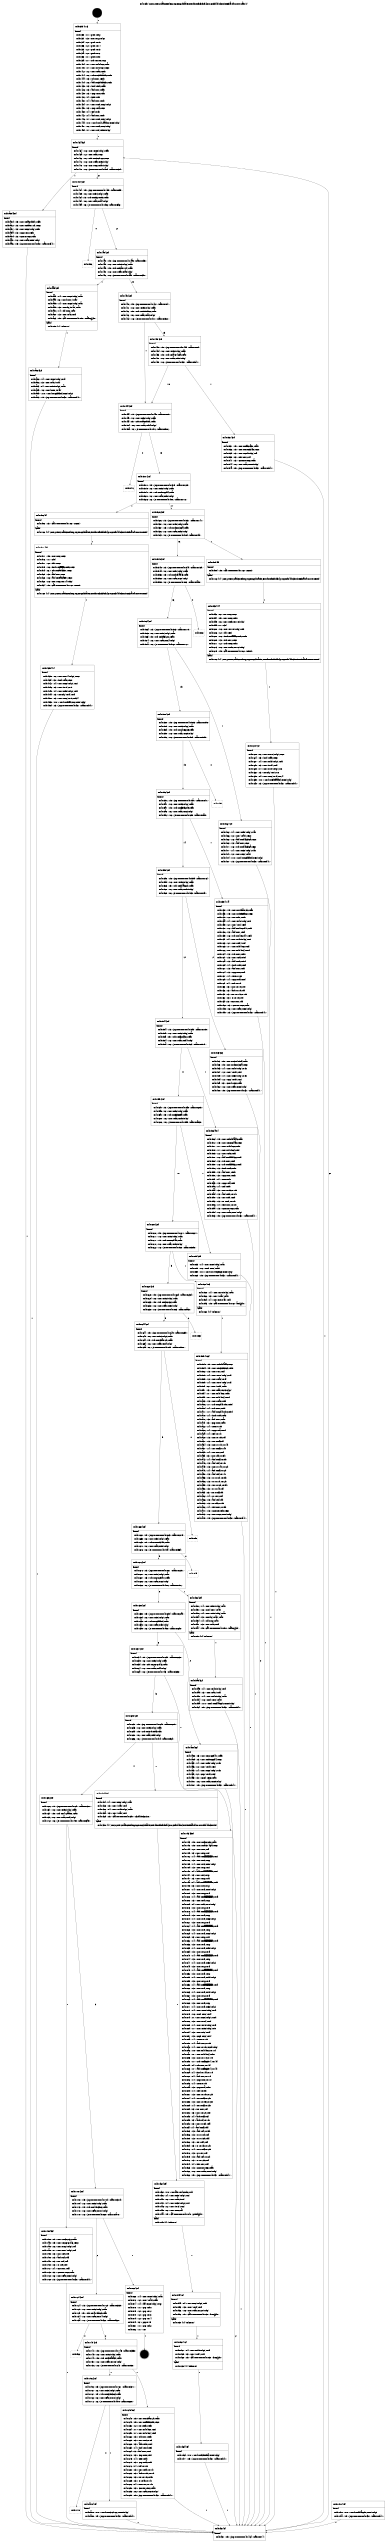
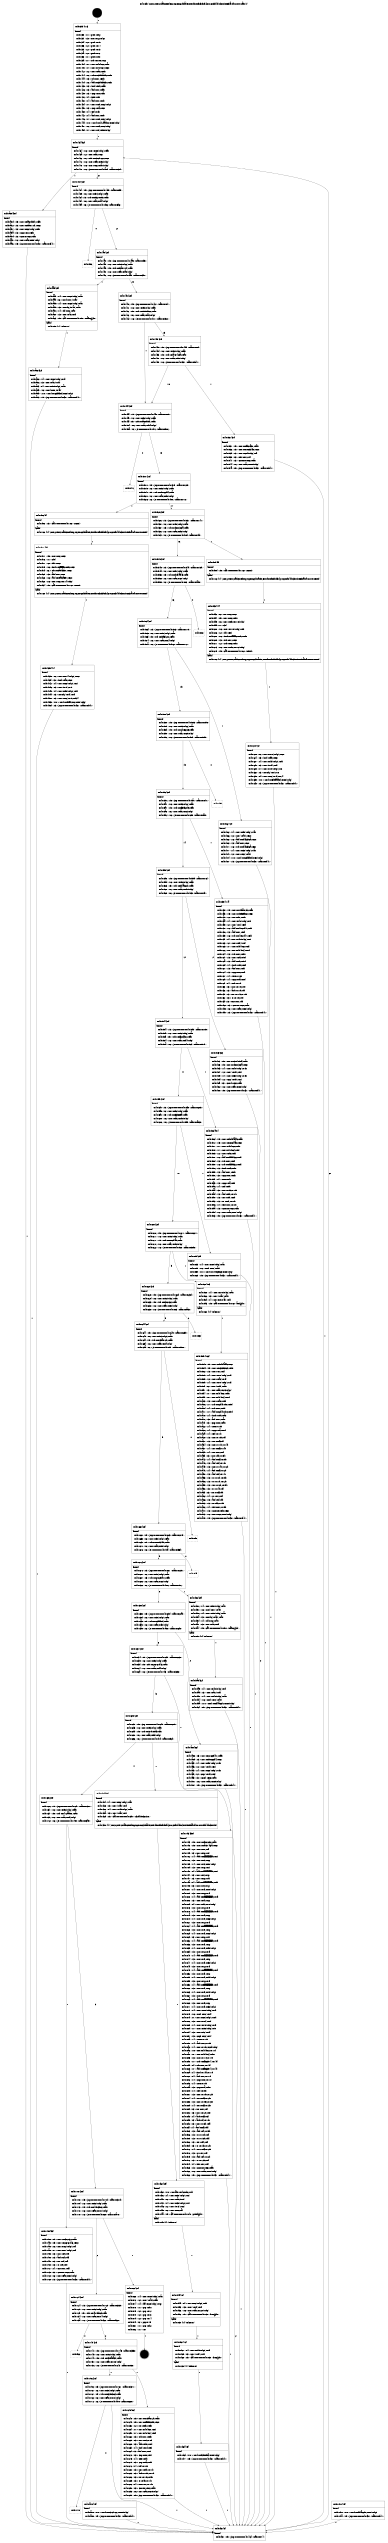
none -> (230, 2352)
(109, 2452) -> (122, 2499)
